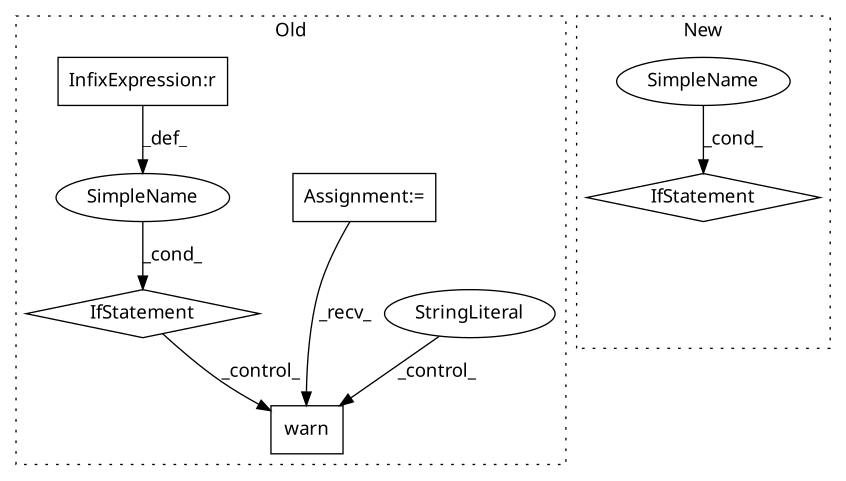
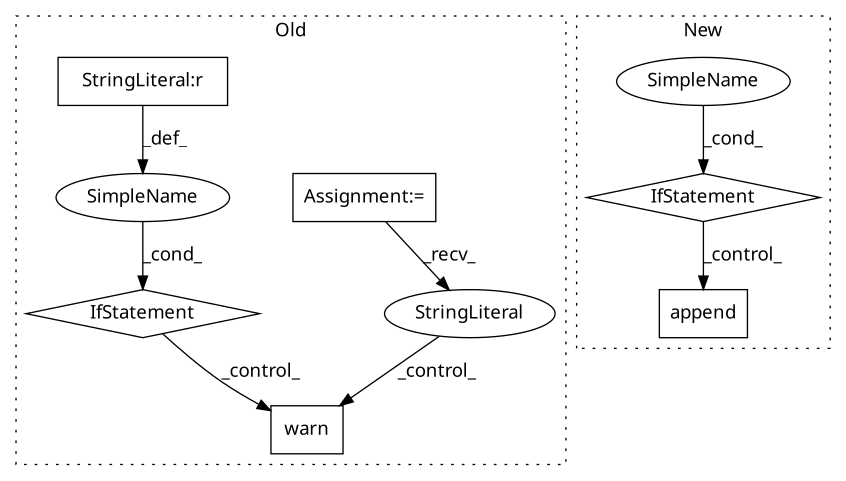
(143, 81) -> (143, 81)
(316, 303) -> (413, 251)
none -> (703, 314)
